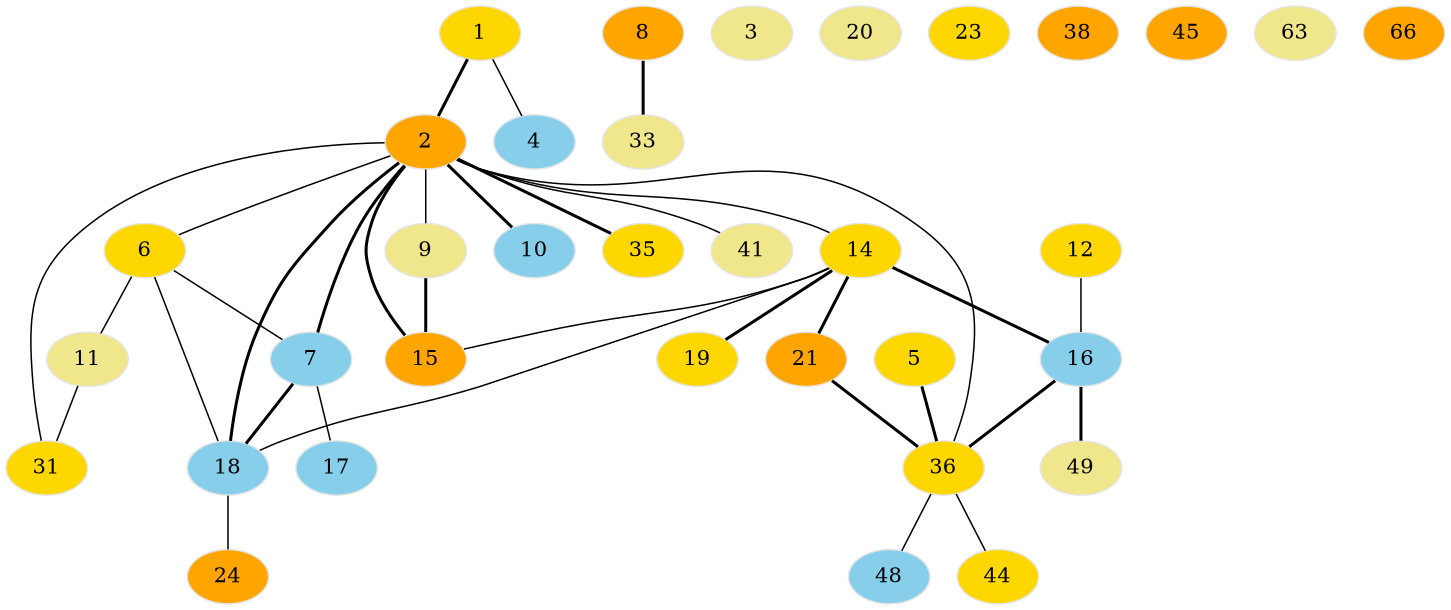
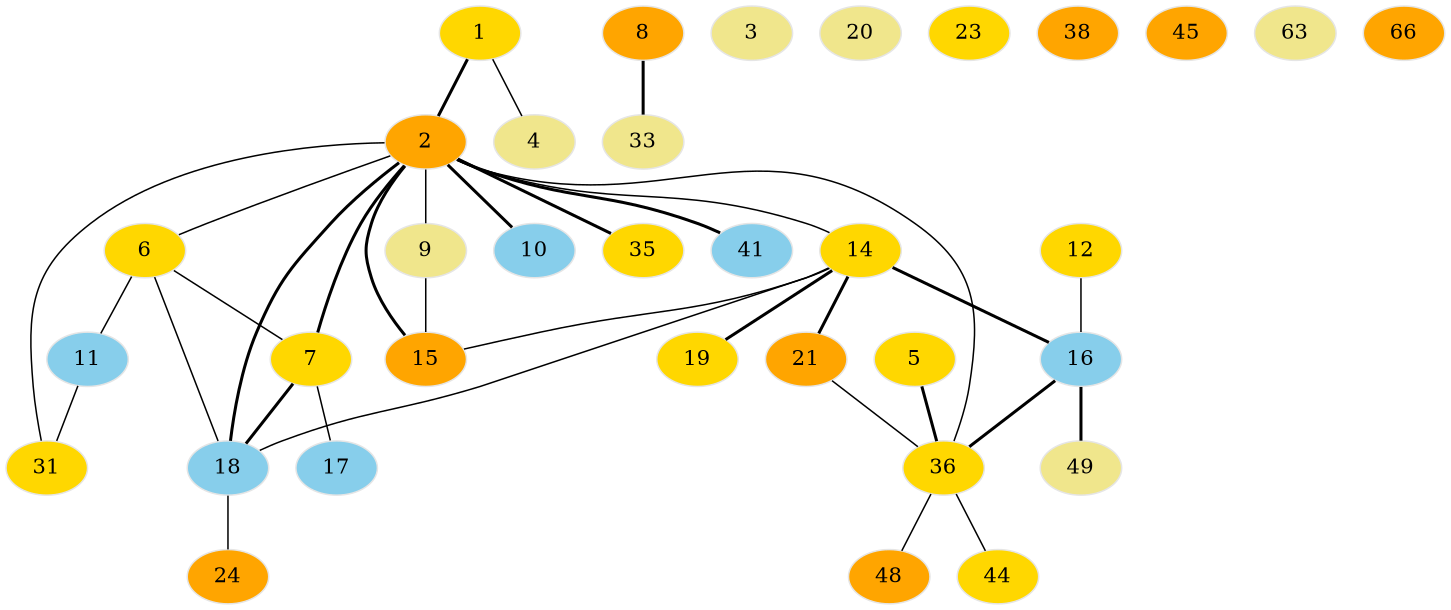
(534, 142) -> (534, 142)
(636, 205) -> (636, 205)
(752, 251) -> (752, 251)
(426, 305) -> (426, 305)
(88, 359) -> (88, 359)
(311, 359) -> (311, 359)
(875, 414) -> (875, 414)
(889, 577) -> (889, 577)
